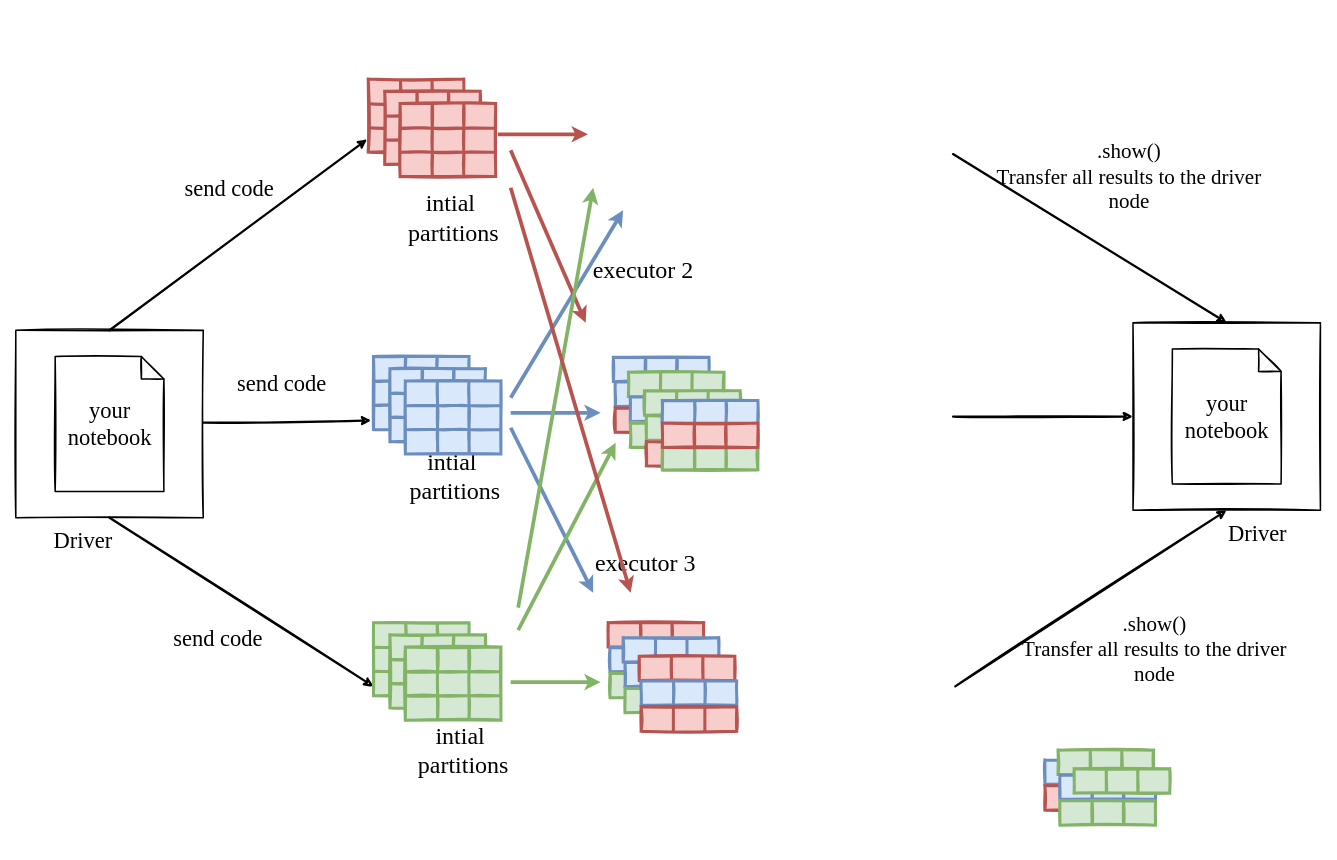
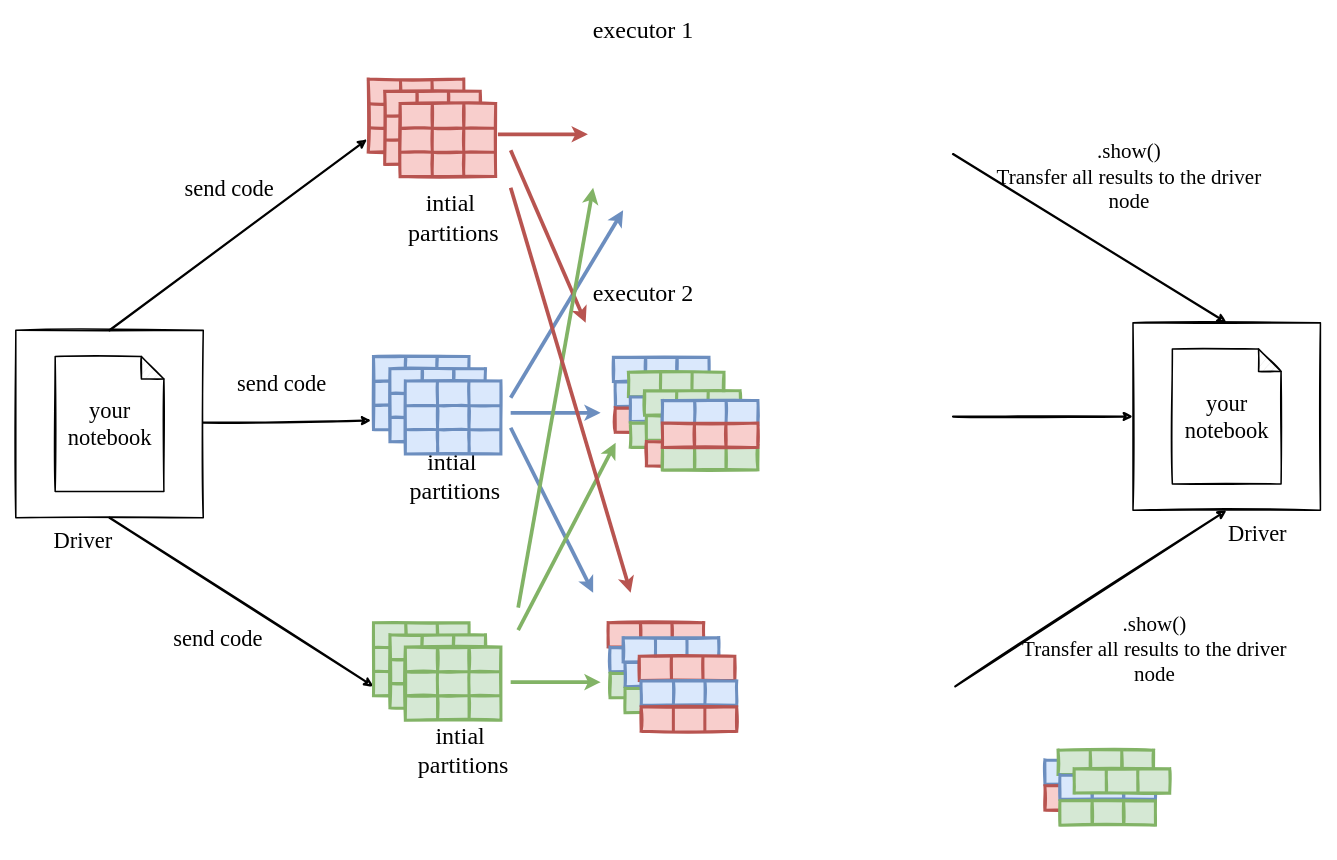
none -> (643, 30)
(643, 270) -> (643, 293)
(645, 563) -> none
